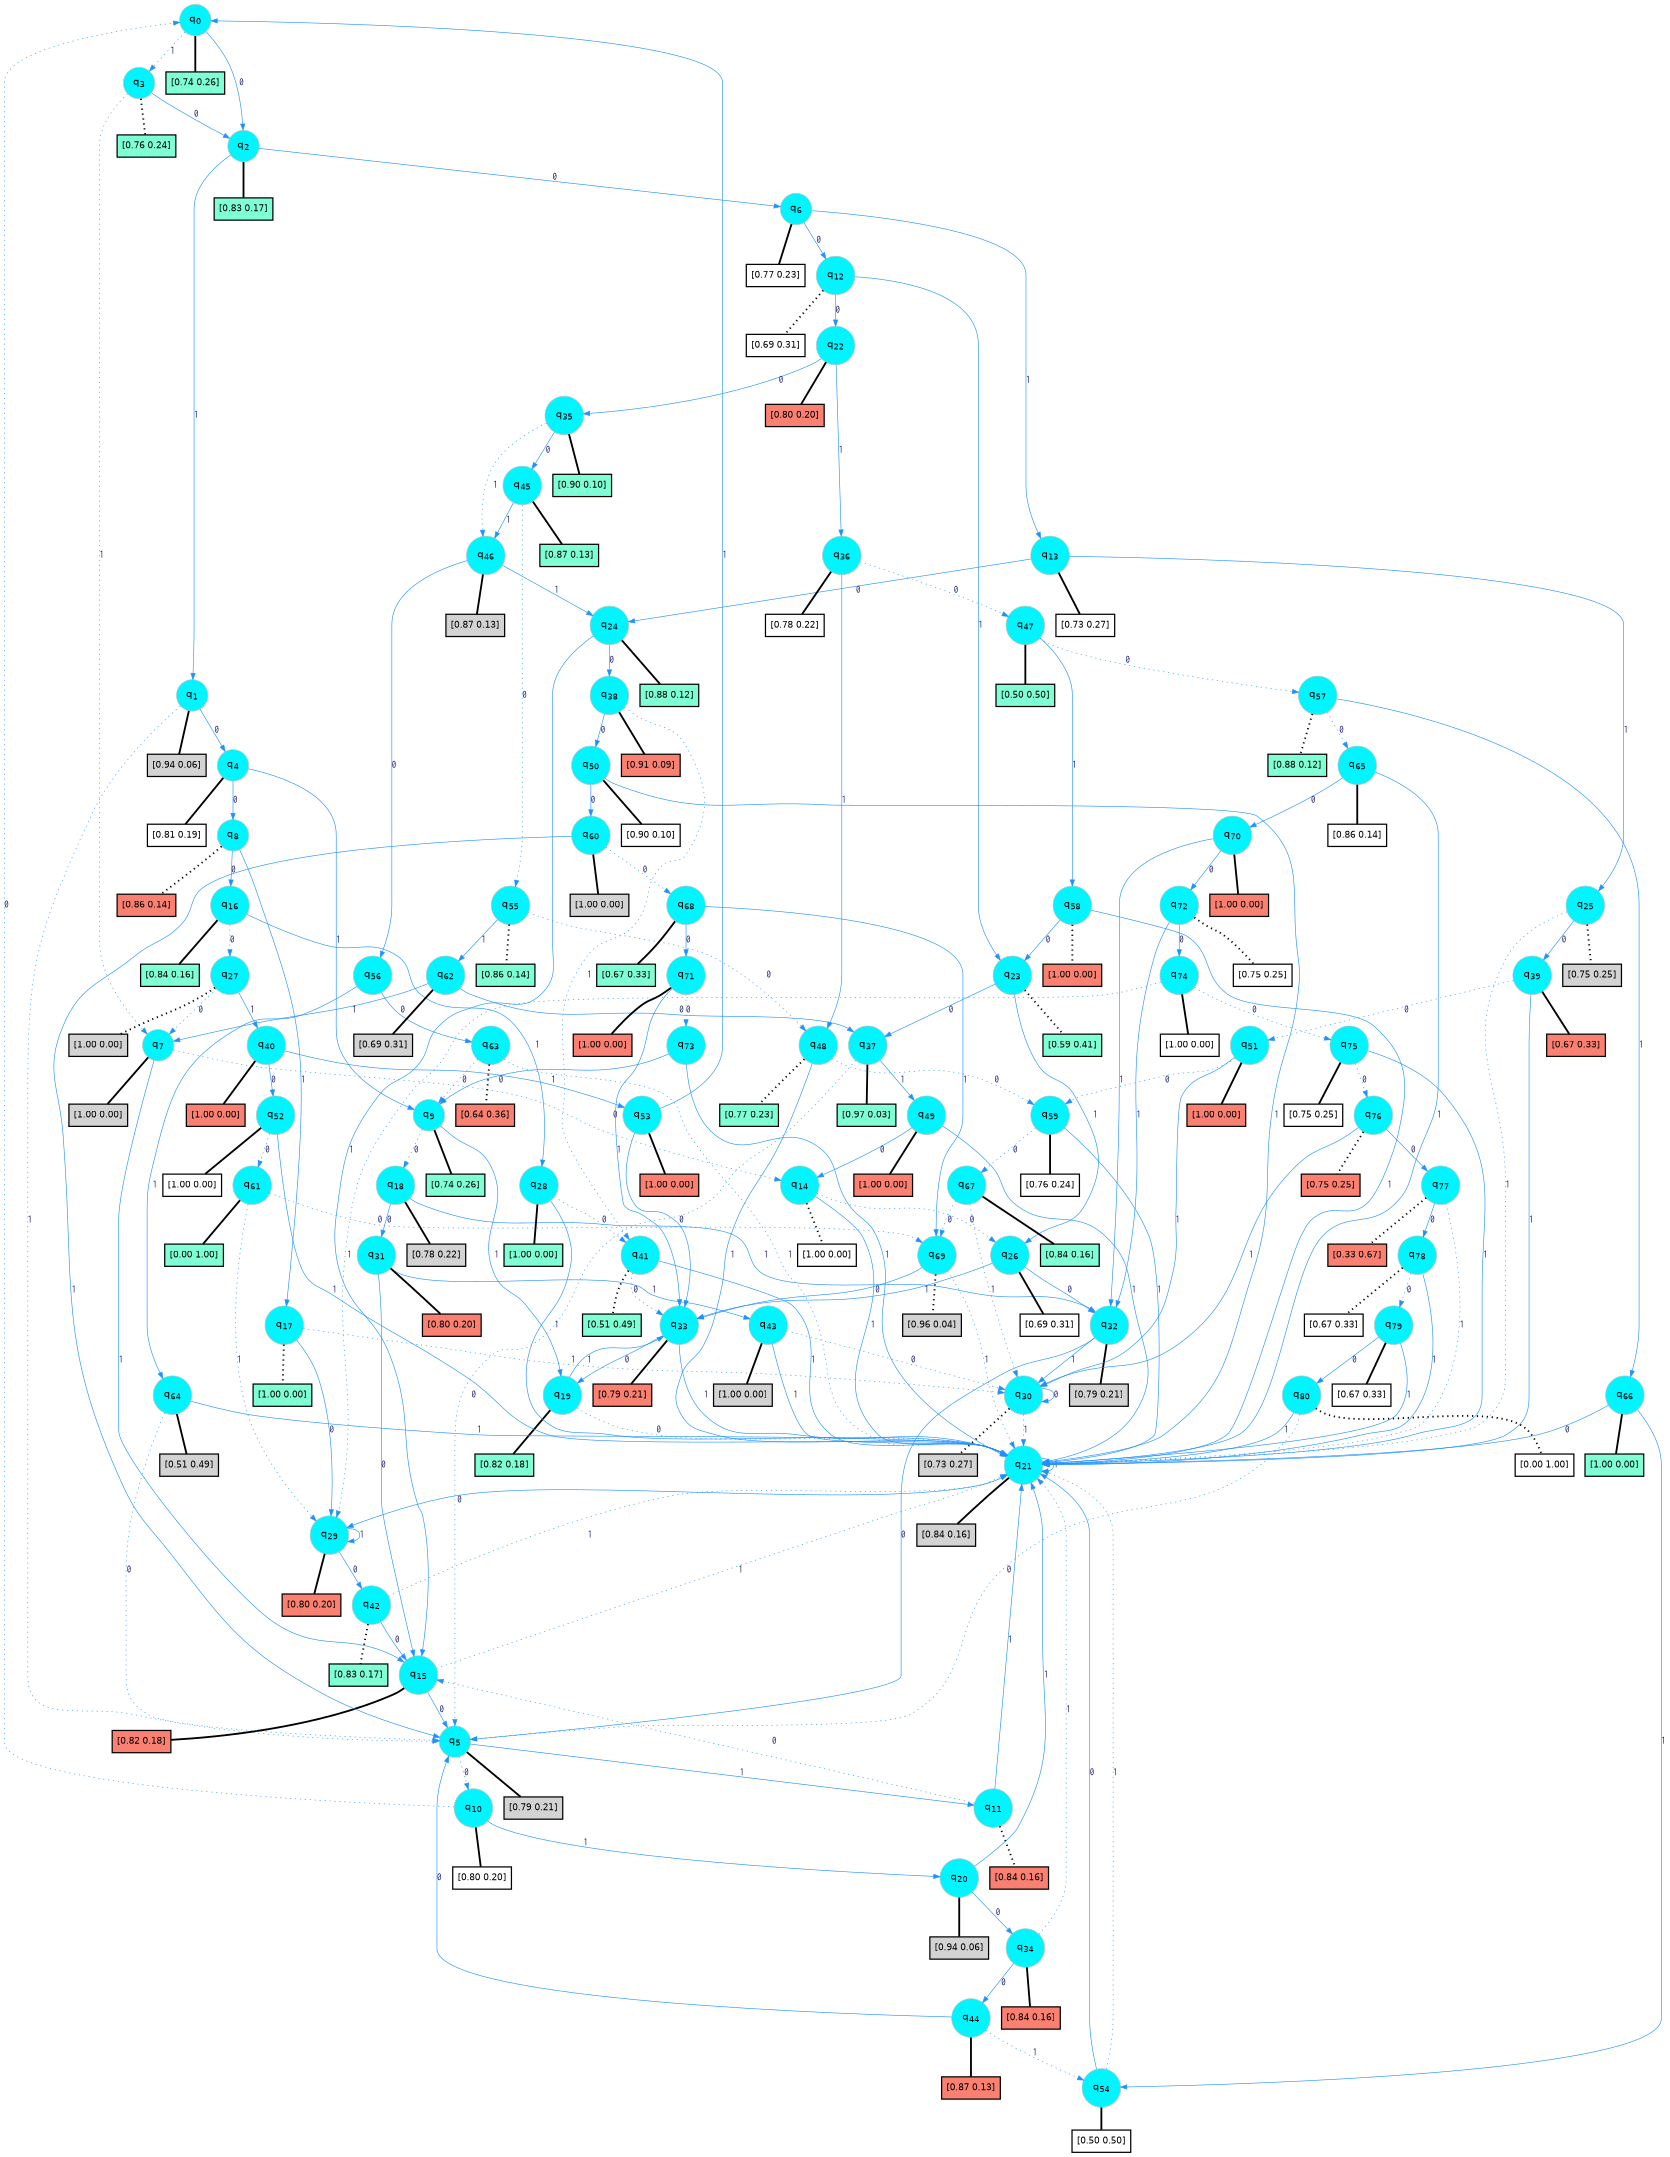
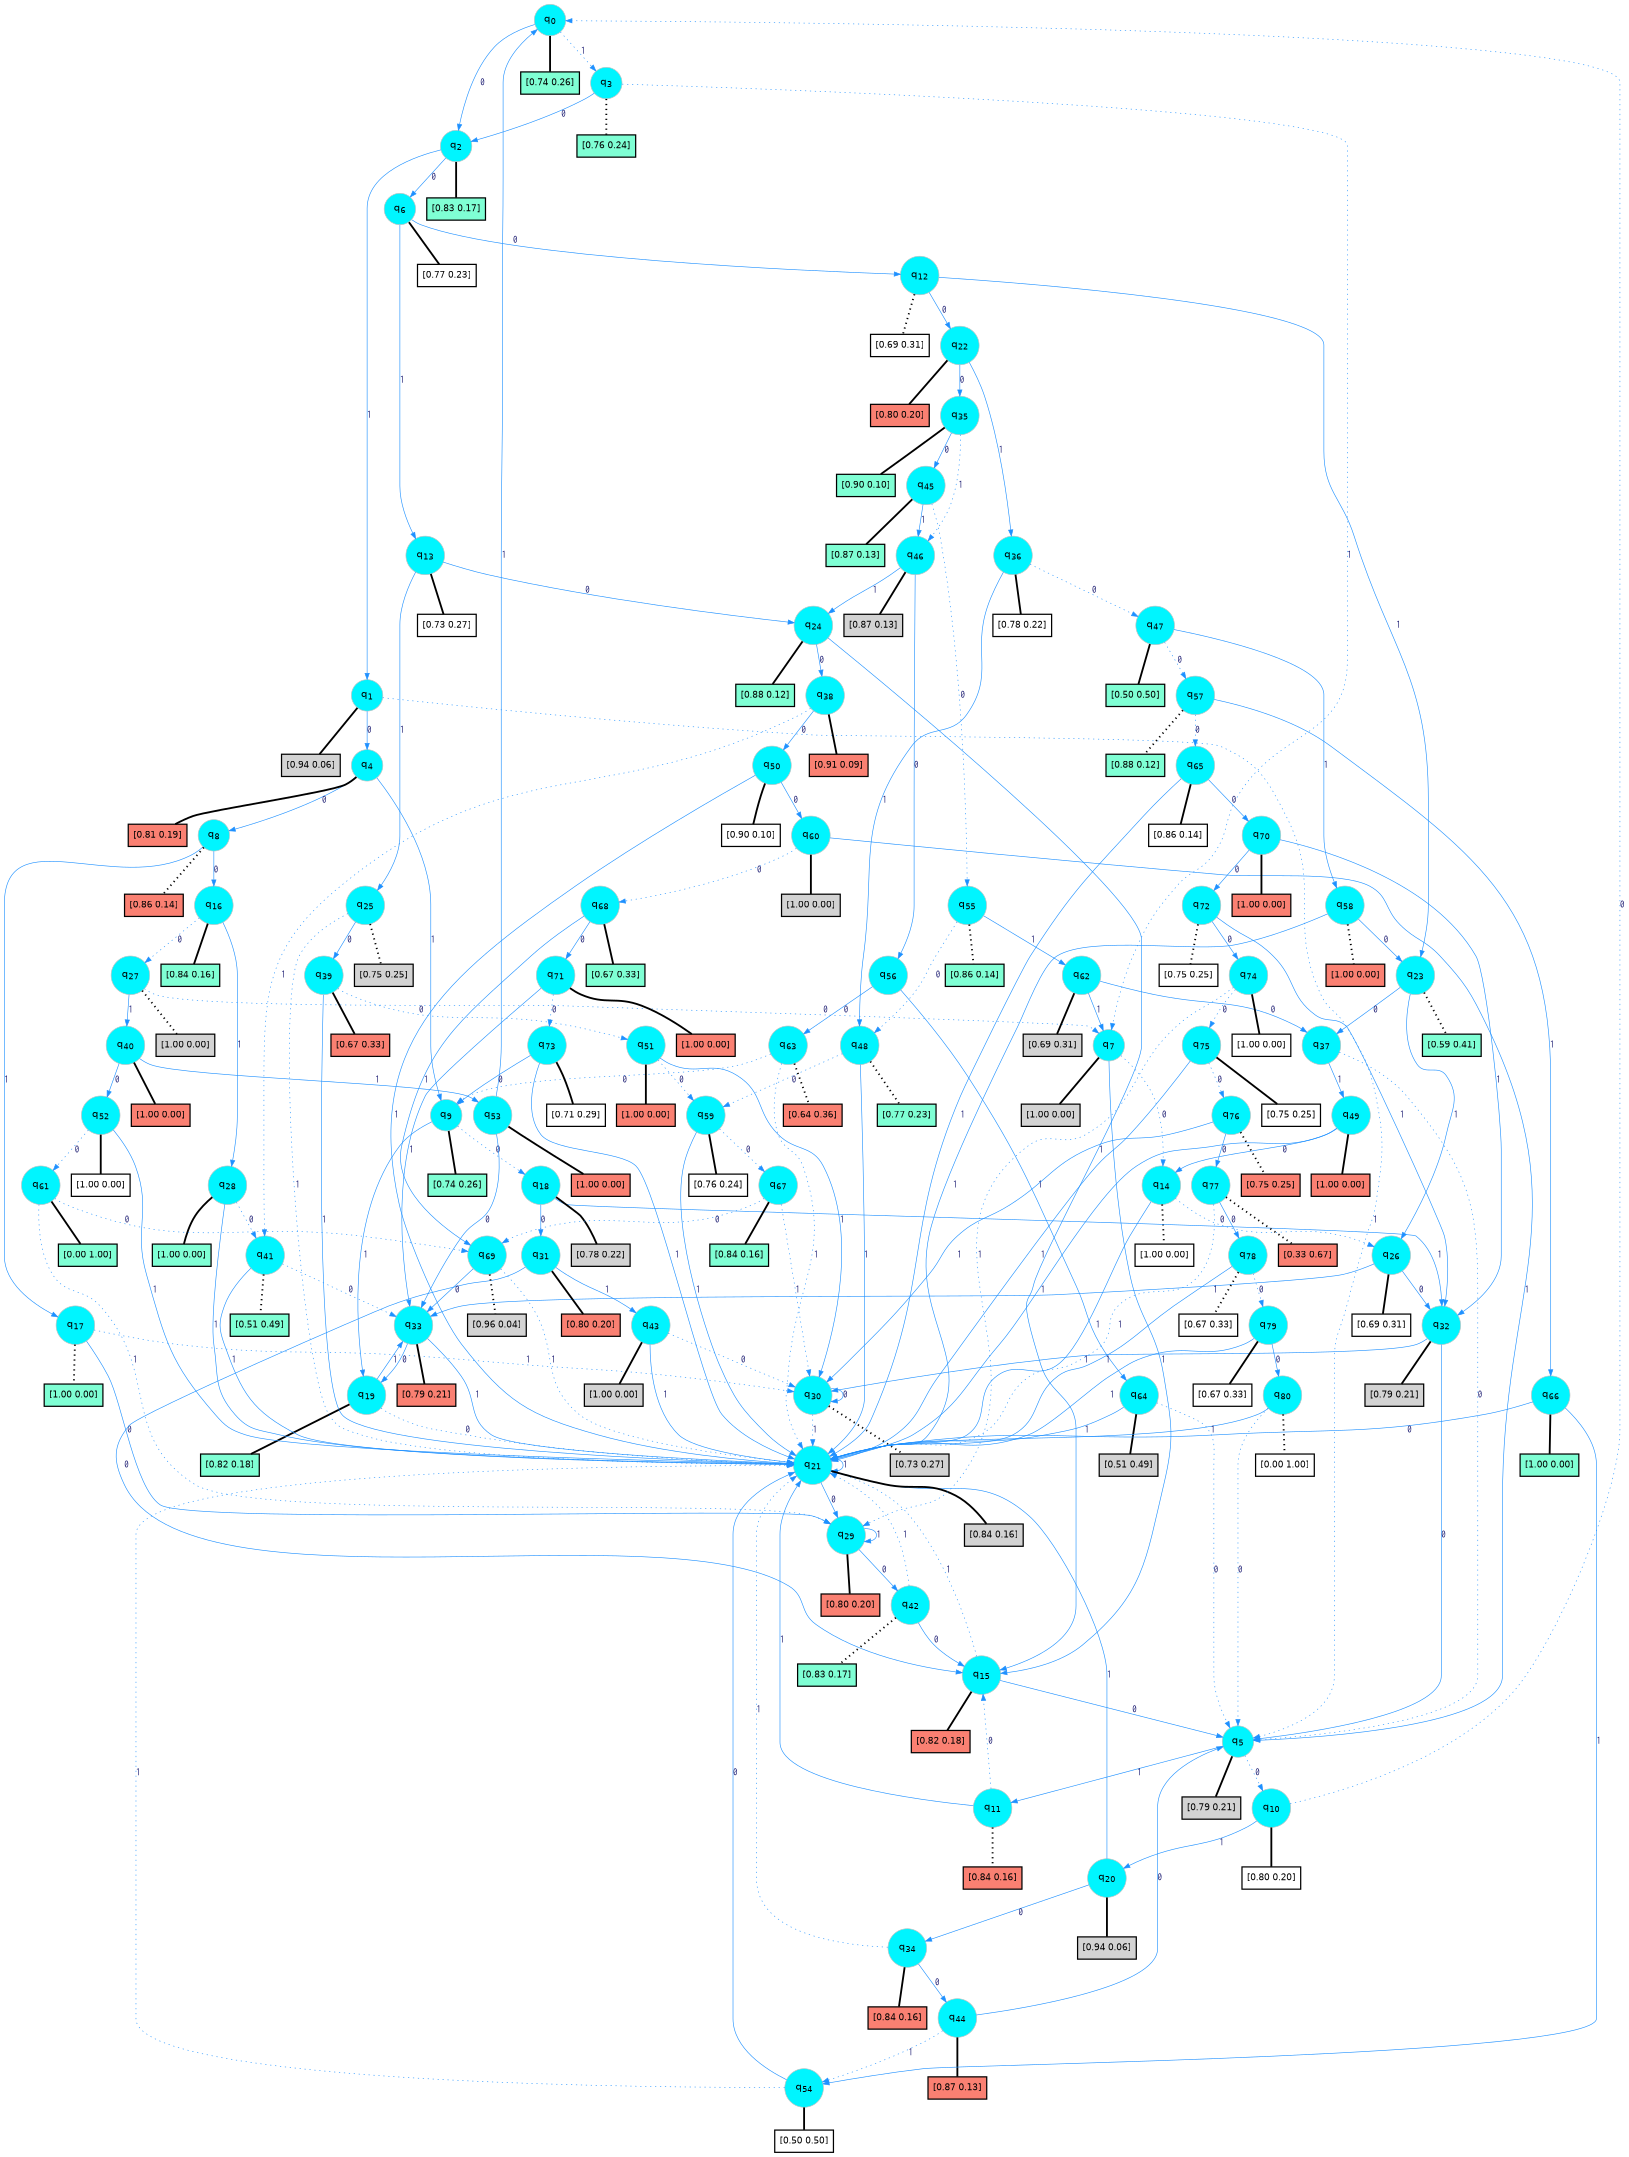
(177, 835) -> (158, 835)
none -> (576, 1115)
(867, 1115) -> none
